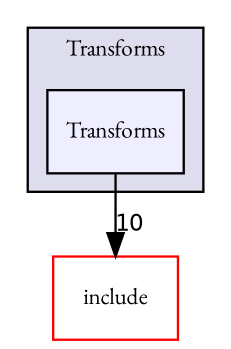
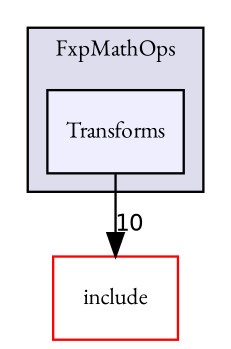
(116, 50) -> (116, 50)
